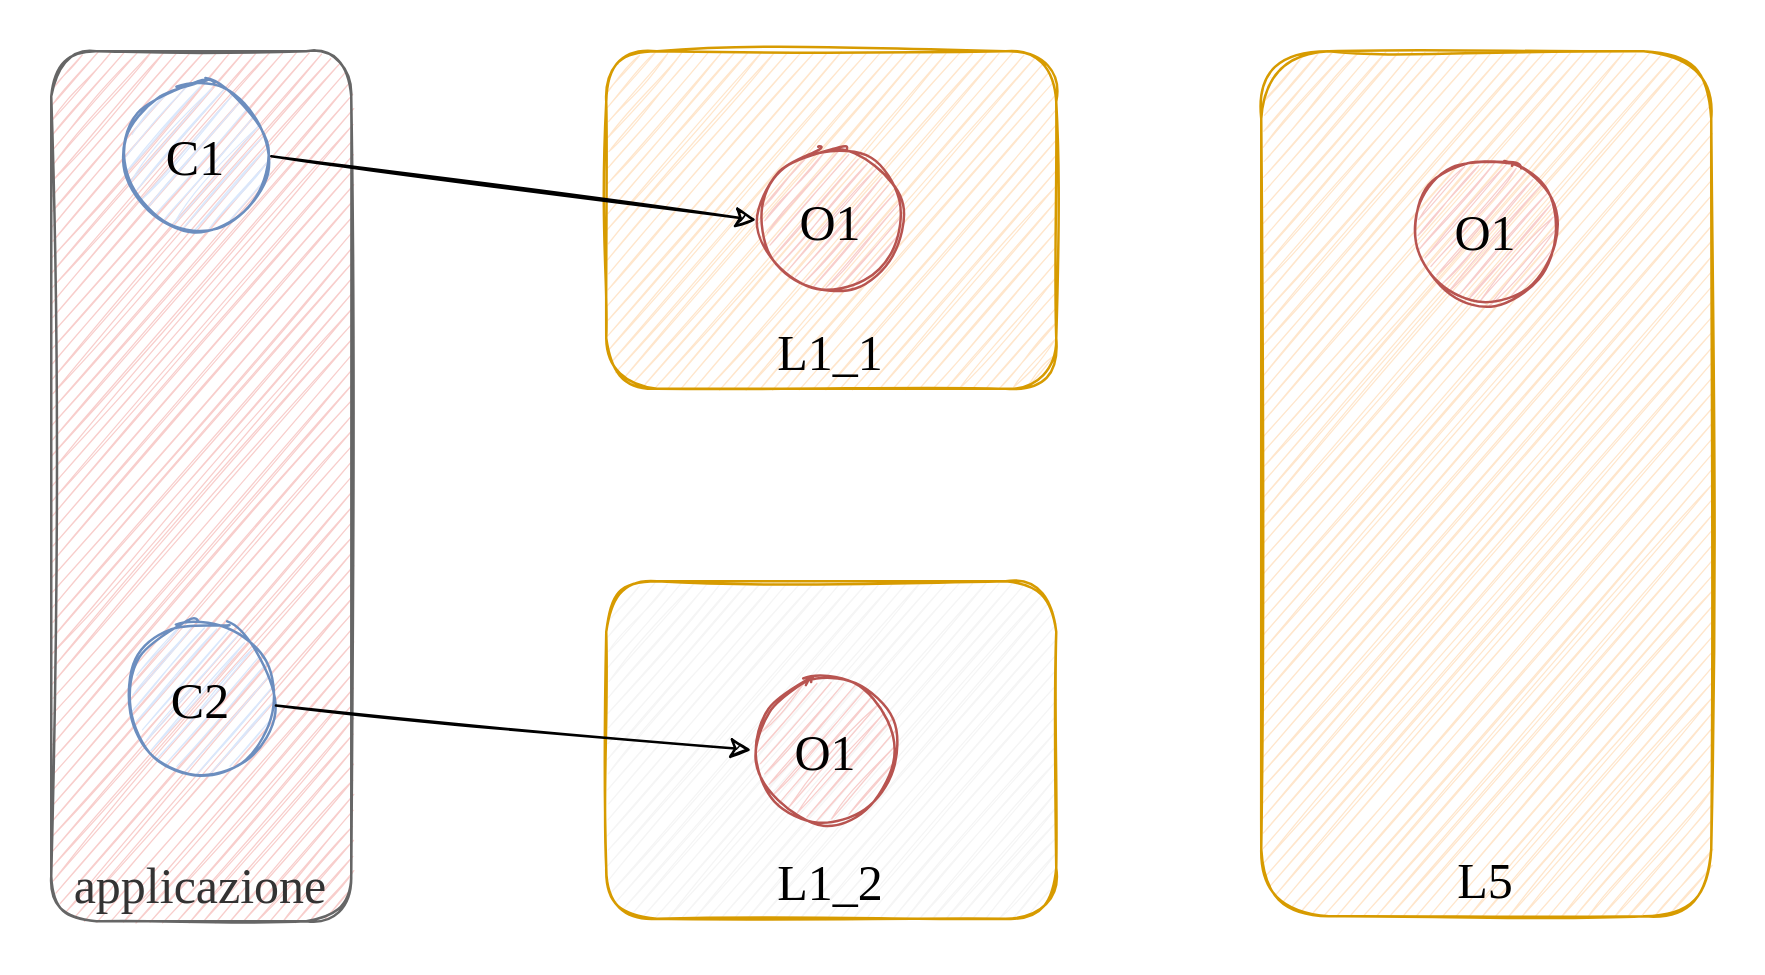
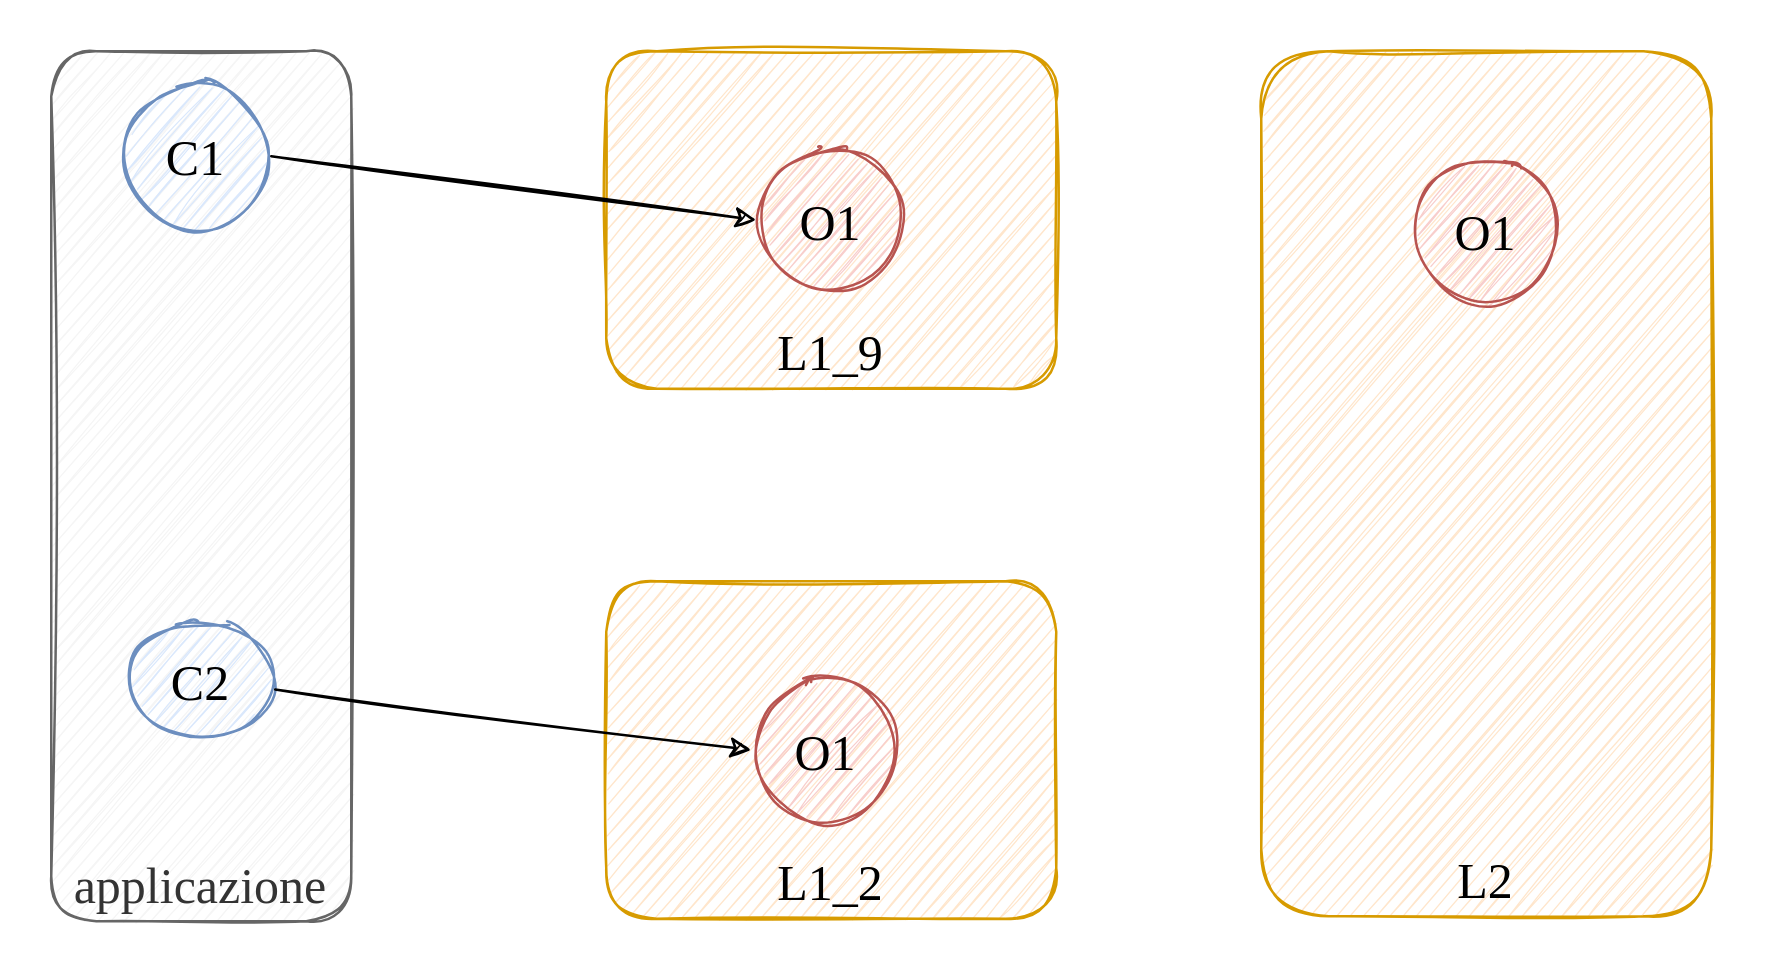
(831, 351) -> (831, 351)
(201, 486) -> (201, 486)
(201, 699) -> (201, 680)
(1486, 879) -> (1486, 879)
(831, 881) -> (831, 881)
